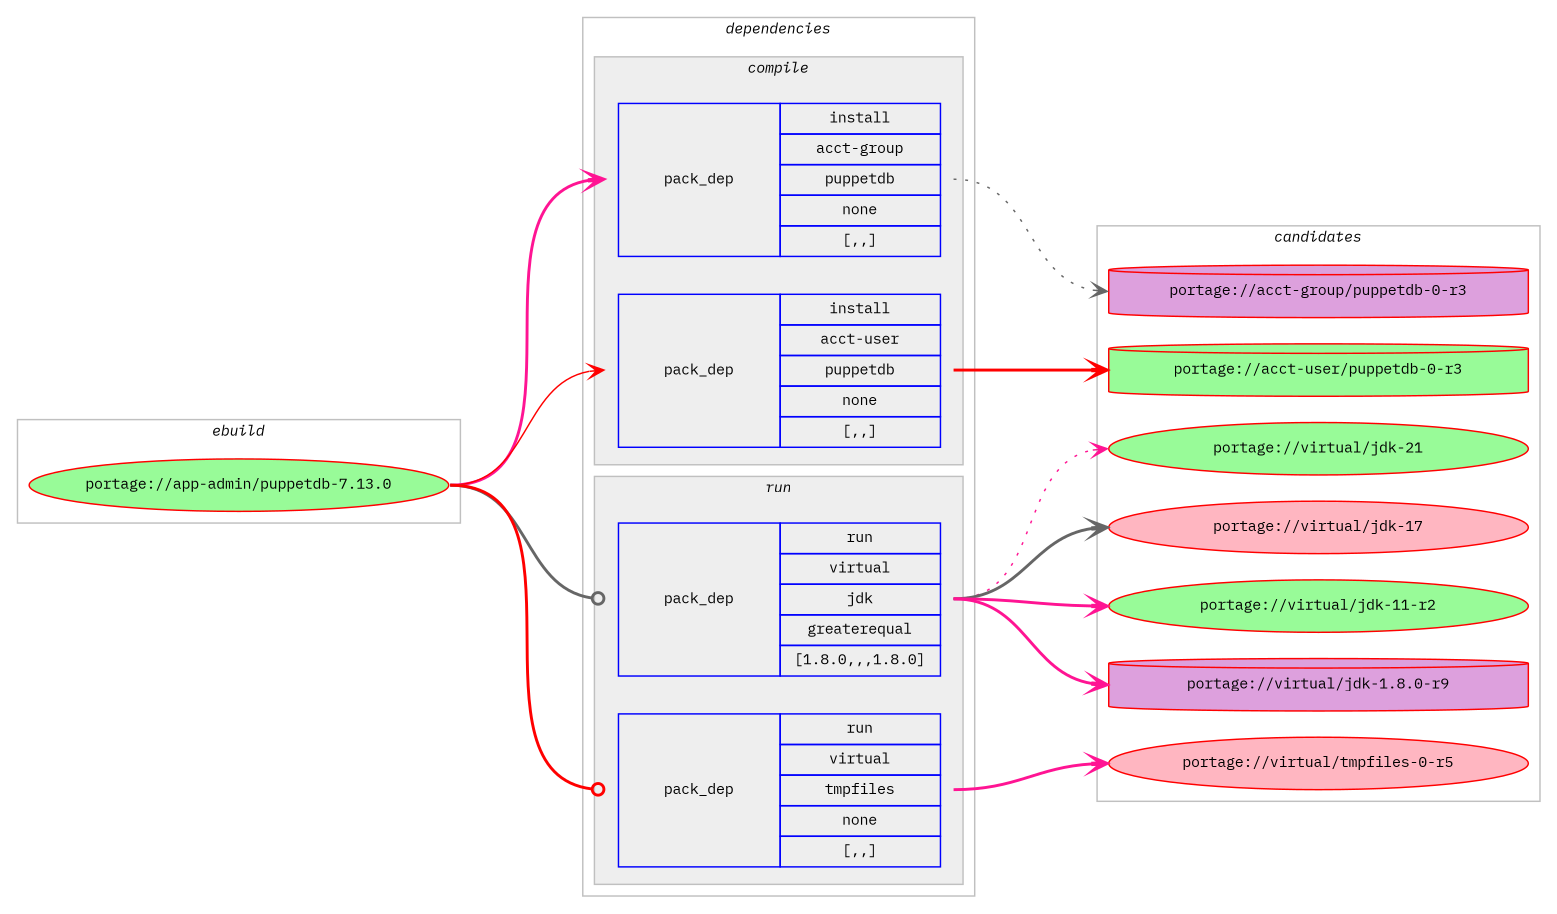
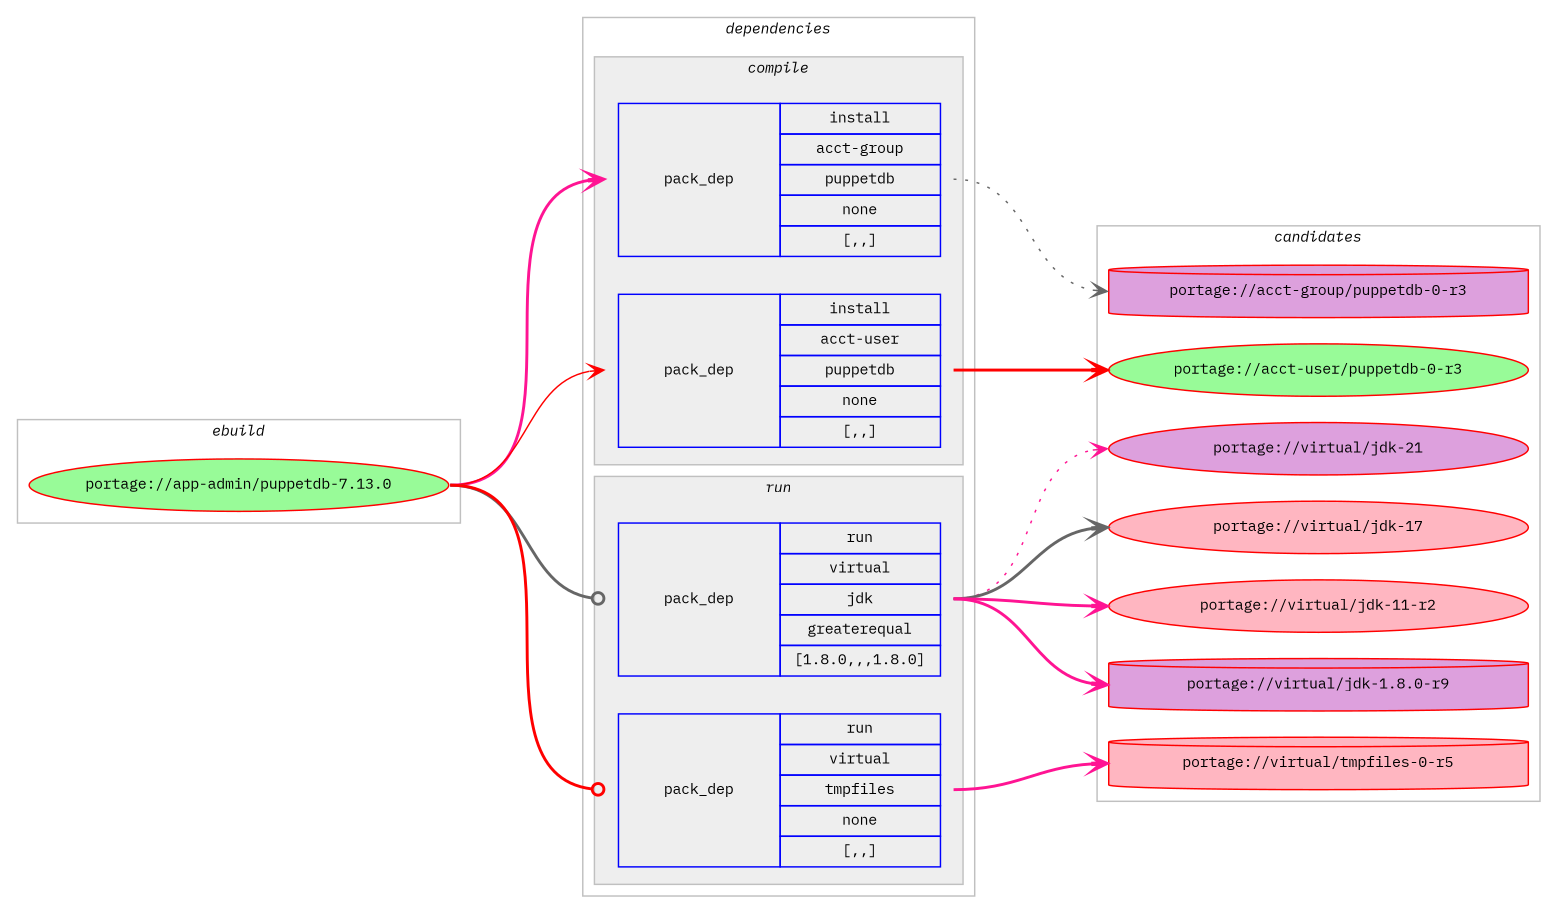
(1319, 370) -> (1319, 370)
(1319, 449) -> (1319, 449)
(1319, 606) -> (1319, 606)
(1319, 763) -> (1319, 763)
